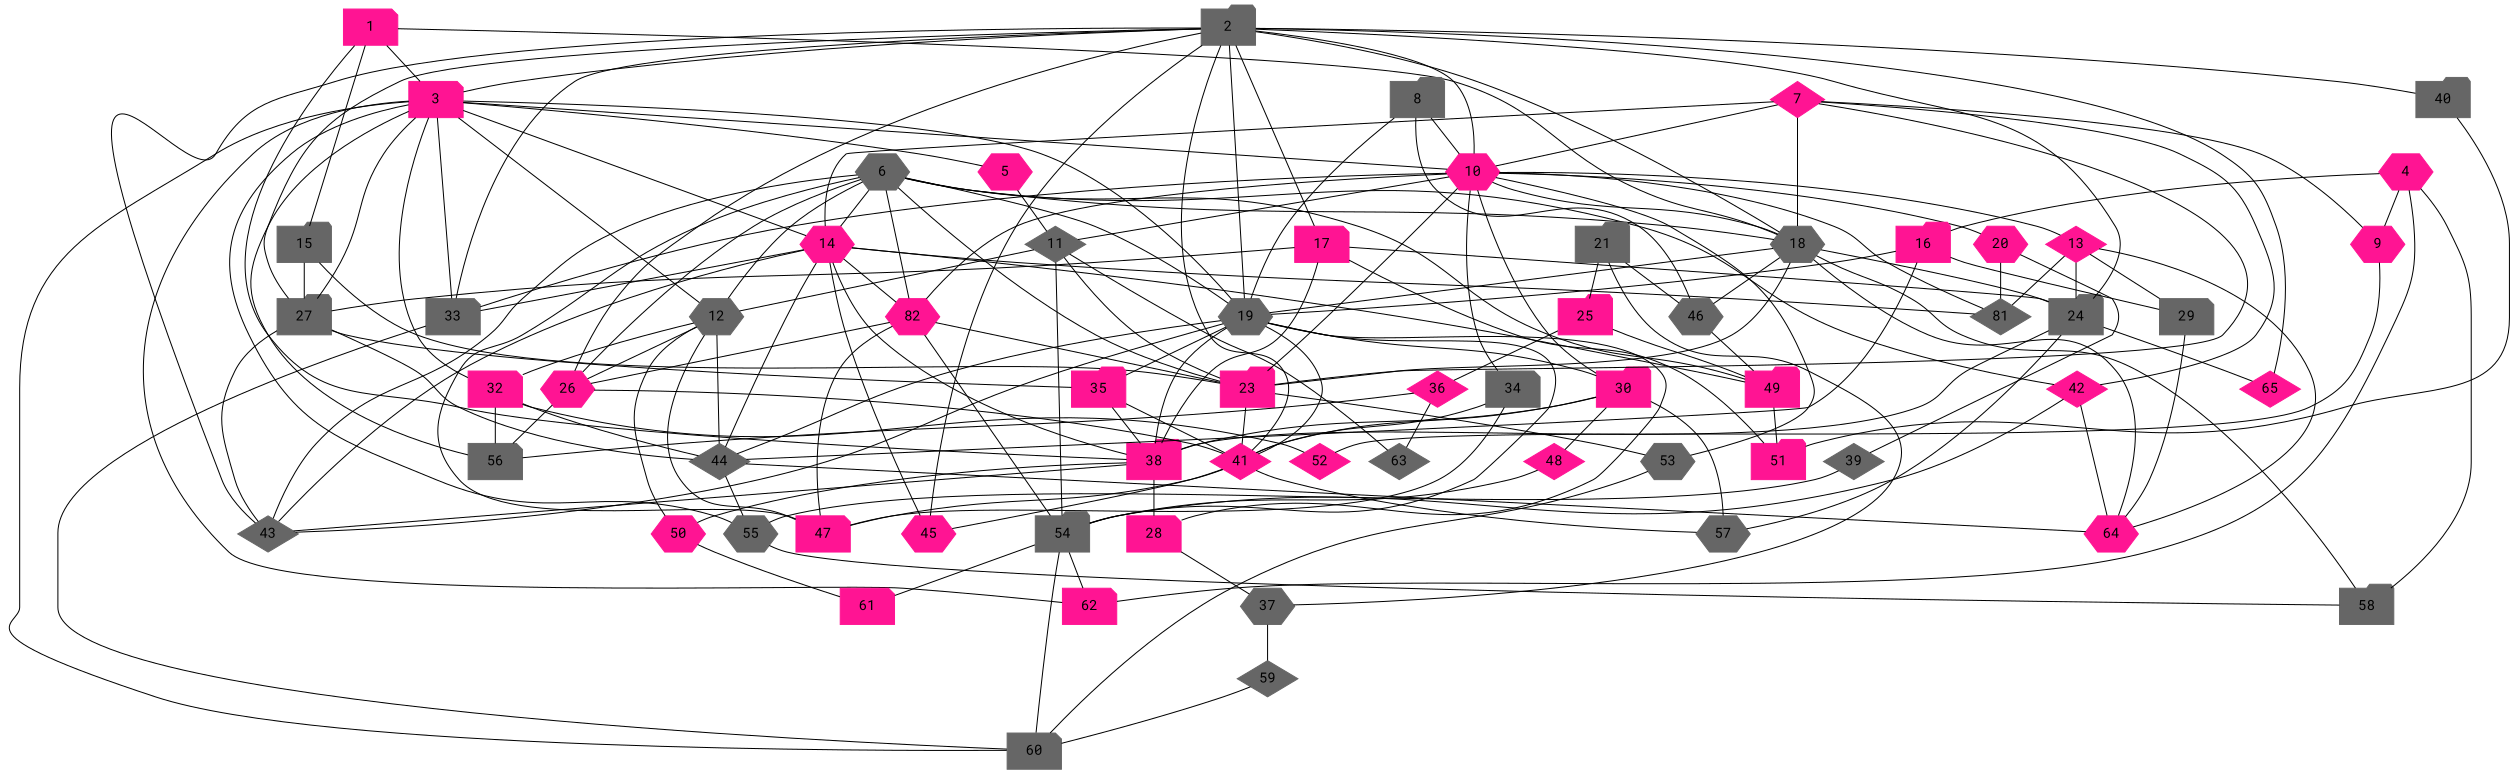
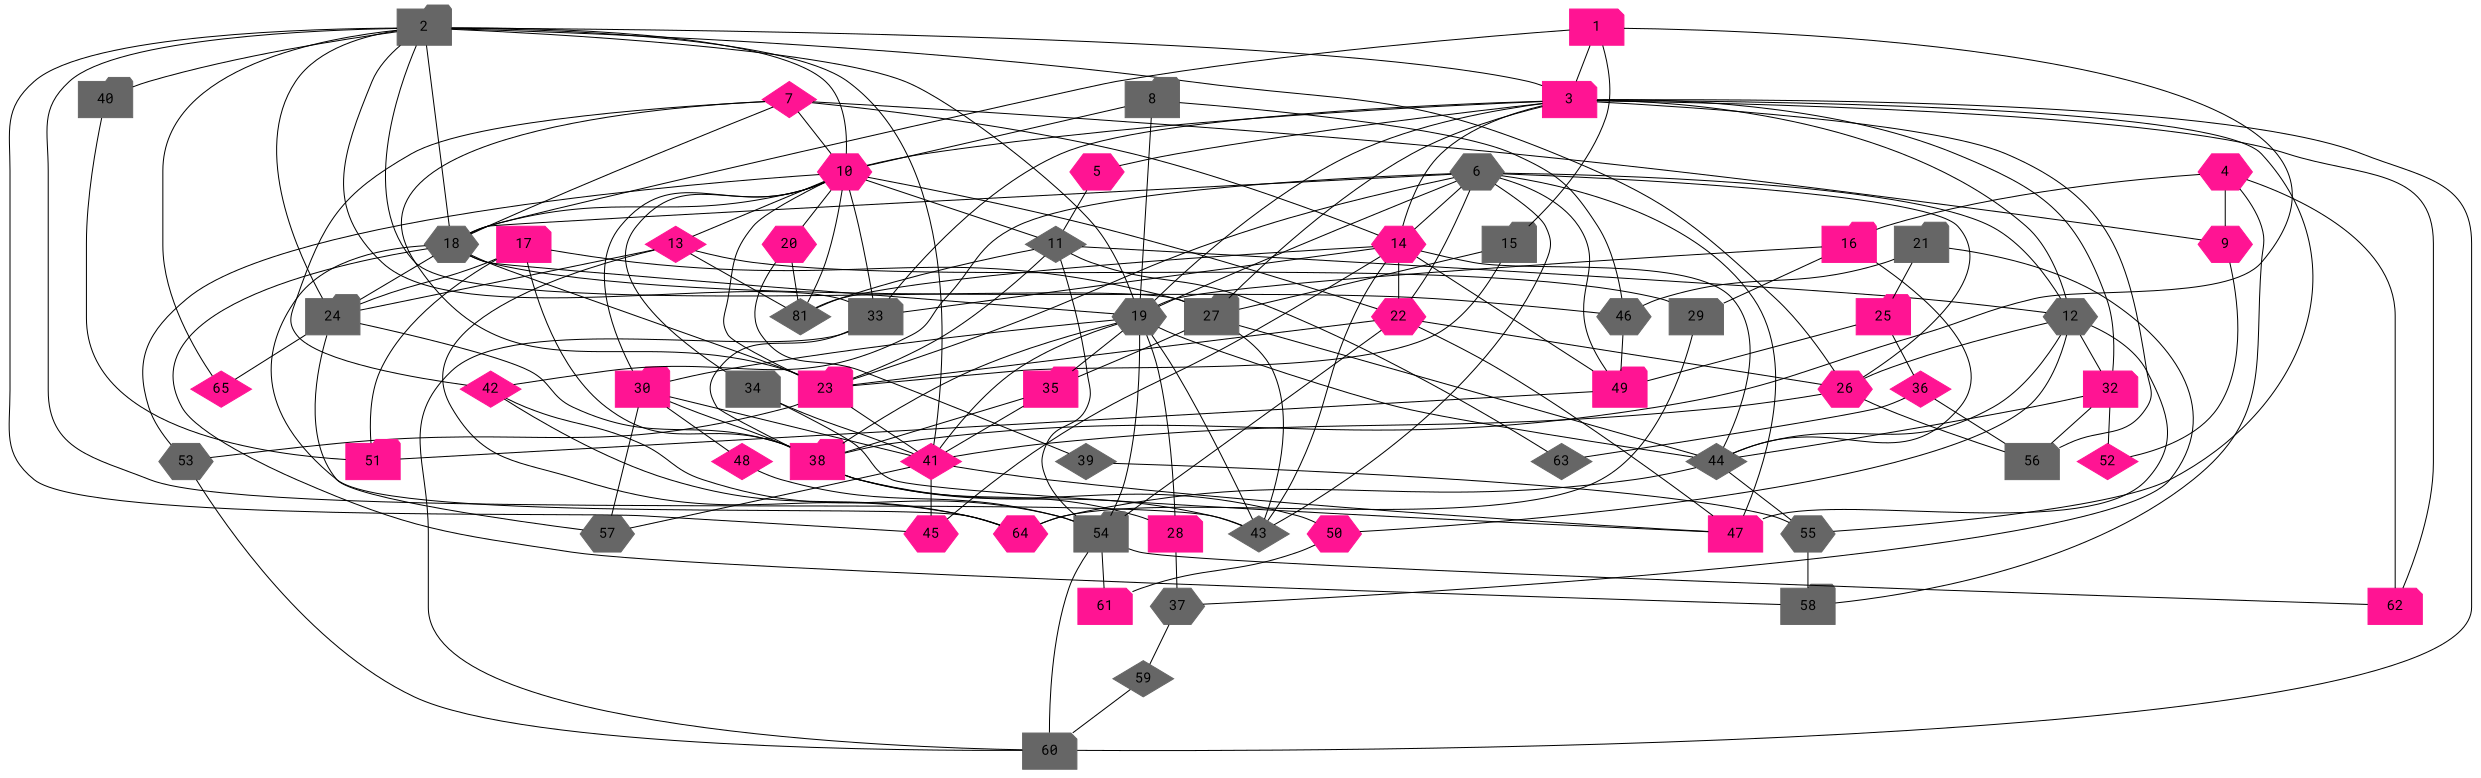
(1275, 136) -> none
none -> (924, 274)
(913, 317) -> (1399, 317)
(989, 406) -> (712, 380)
